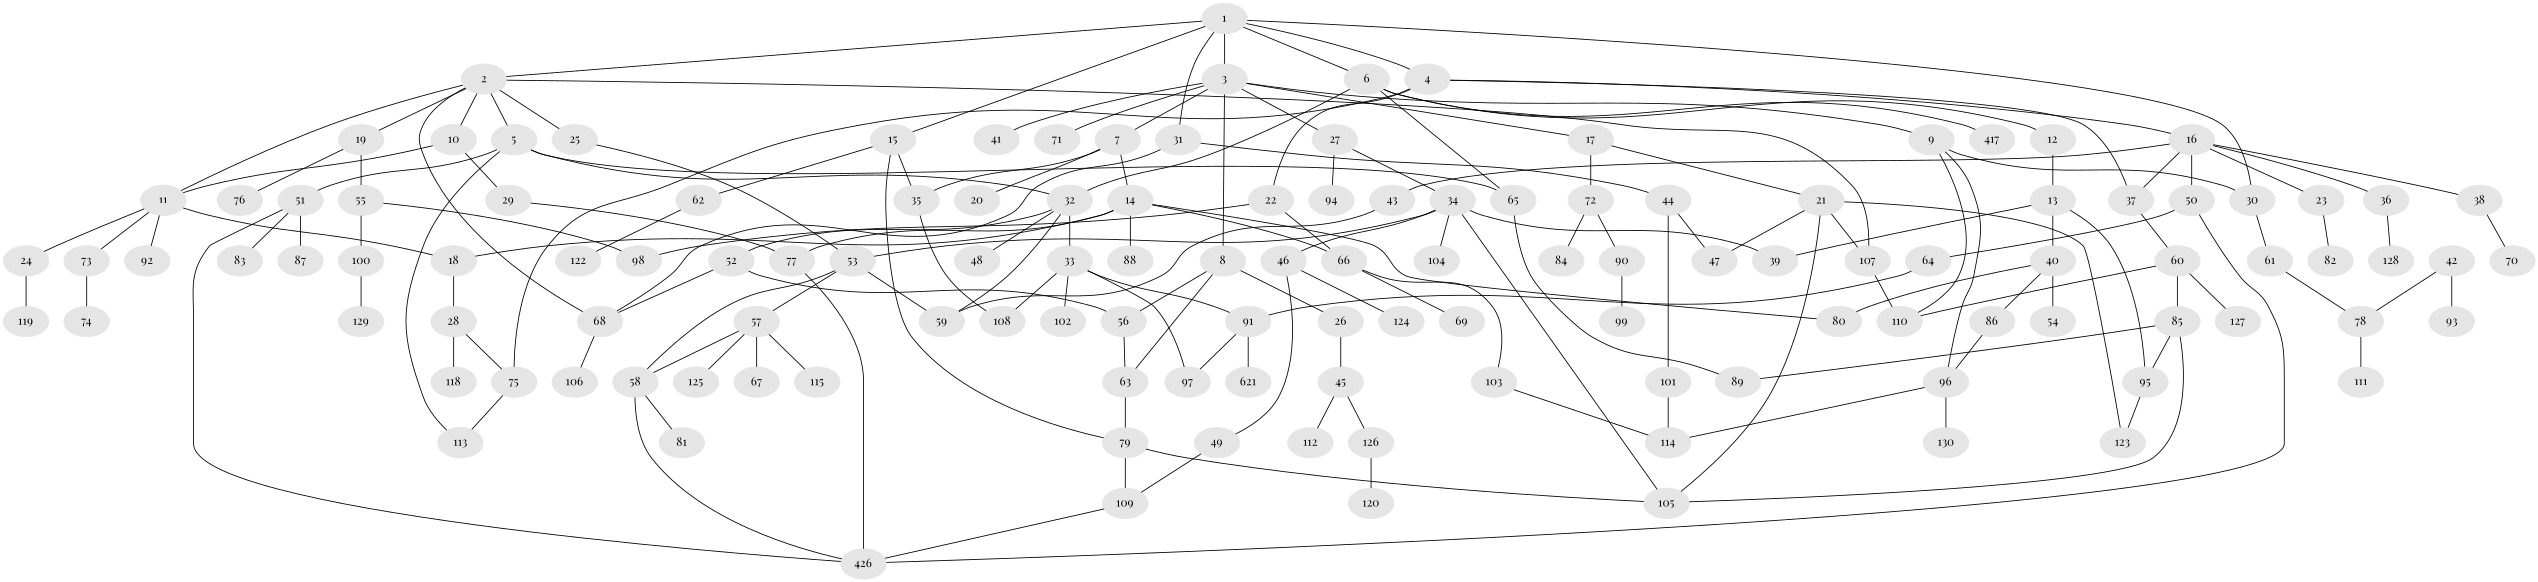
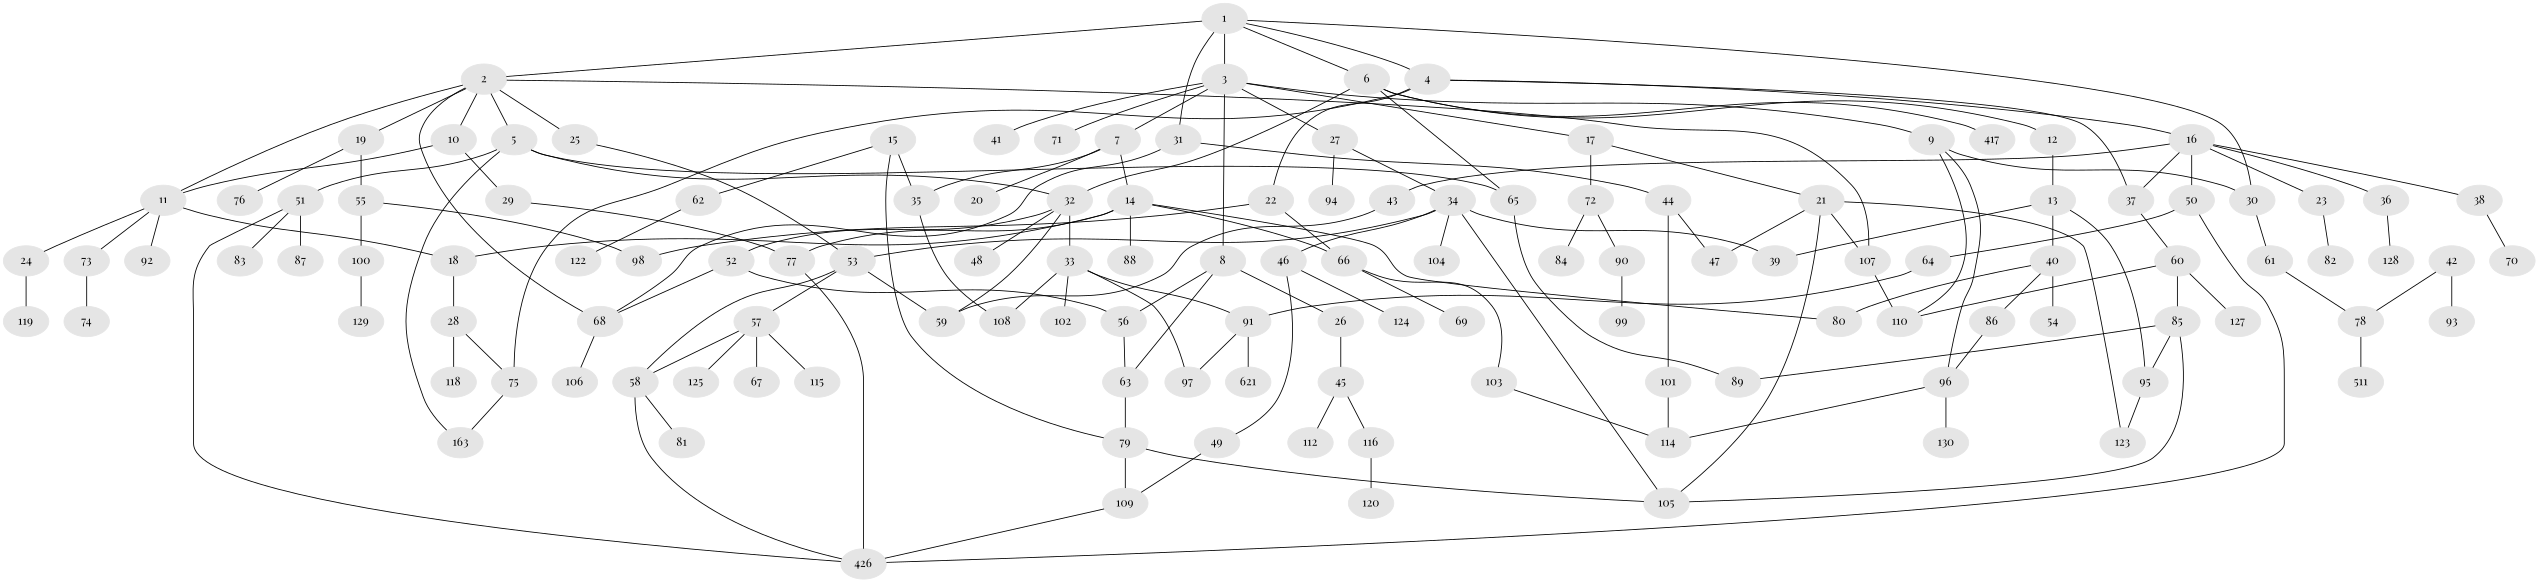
(1059, 79) -> none
(2361, 382) -> (2361, 382)
(460, 443) -> (460, 443)
(1371, 443) -> (1371, 443)
